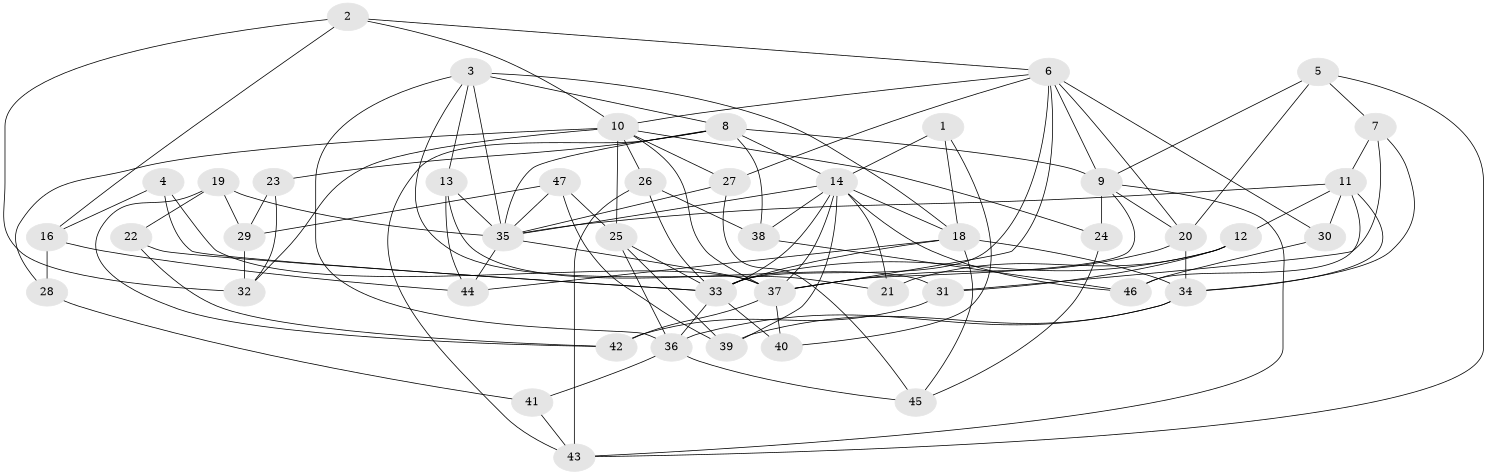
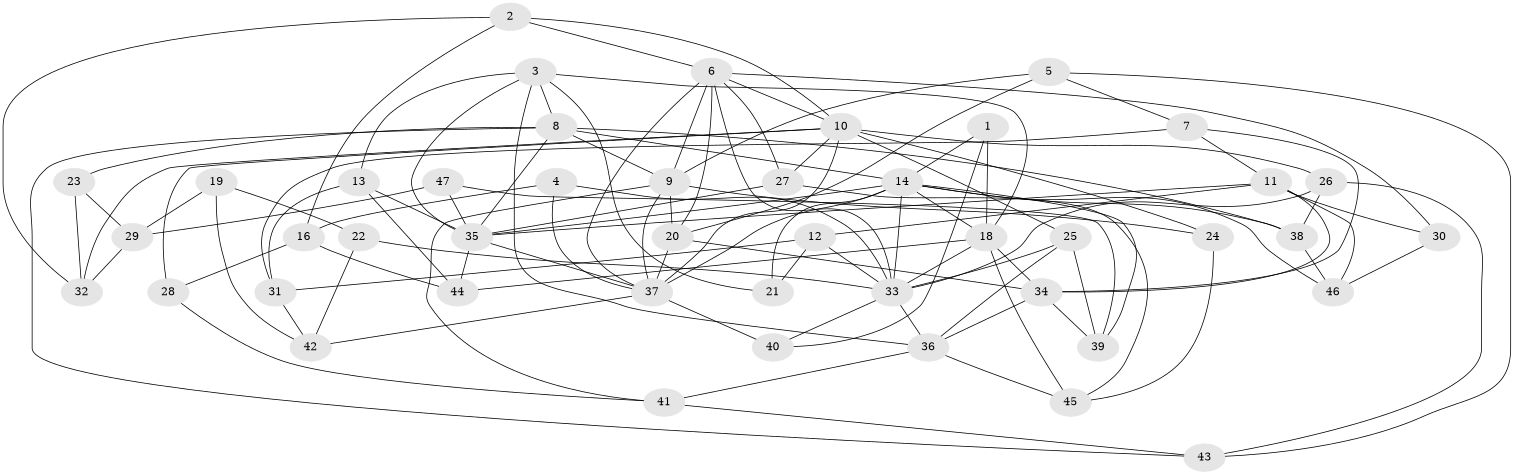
(588, 210) -> none
(363, 222) -> none
(1087, 413) -> (427, 292)
